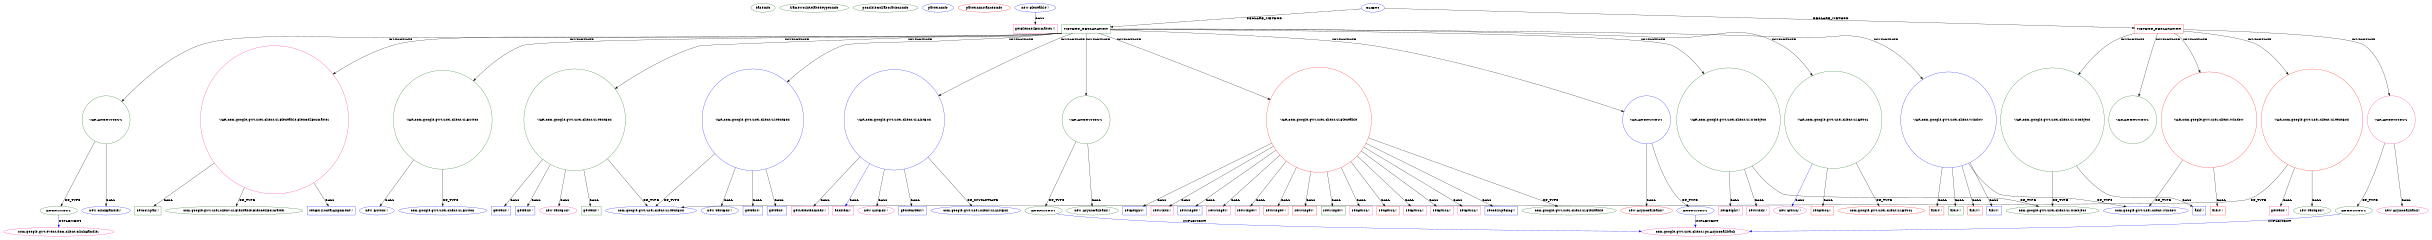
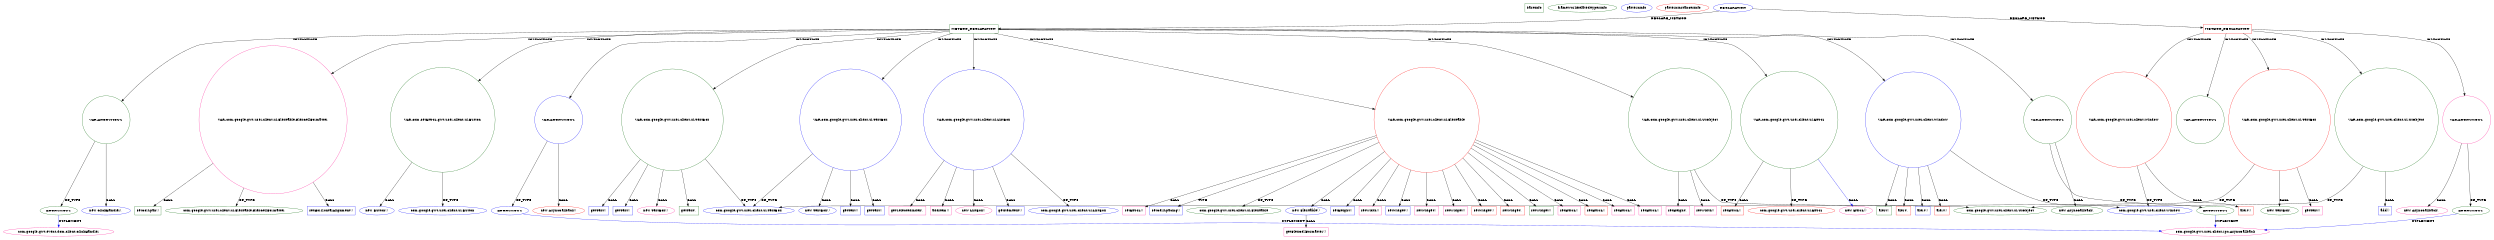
(763, 8) -> (1534, 8)
(886, 8) -> none
(1373, 8) -> (1733, 8)
(443, 120) -> (443, 120)
none -> (1349, 178)
(858, 184) -> (950, 185)
(983, 200) -> (1071, 200)
(1487, 200) -> (1203, 200)
